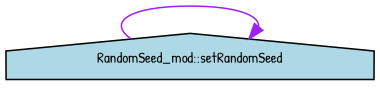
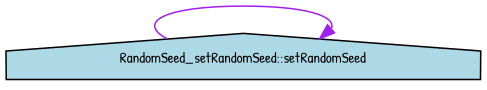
(190, 59) -> (243, 59)
